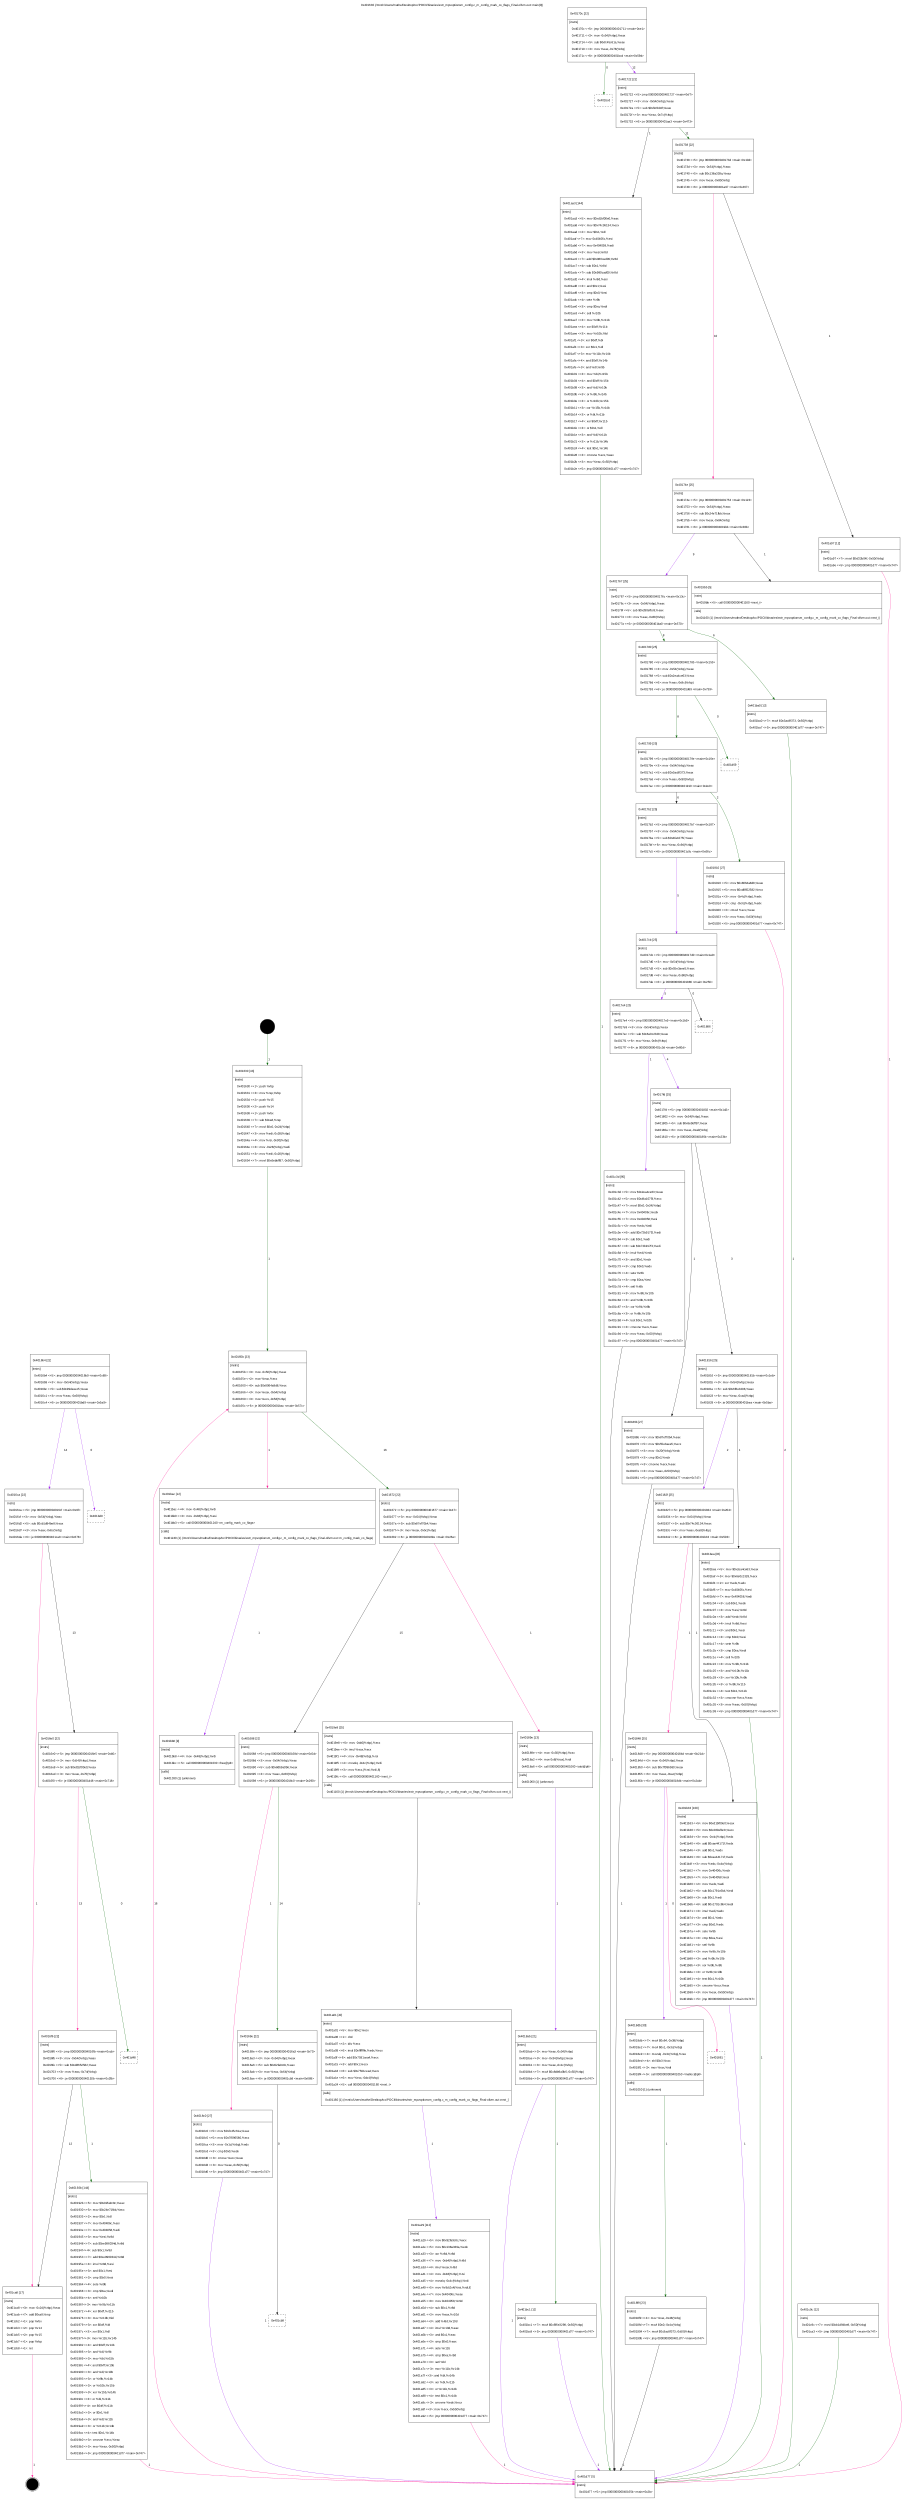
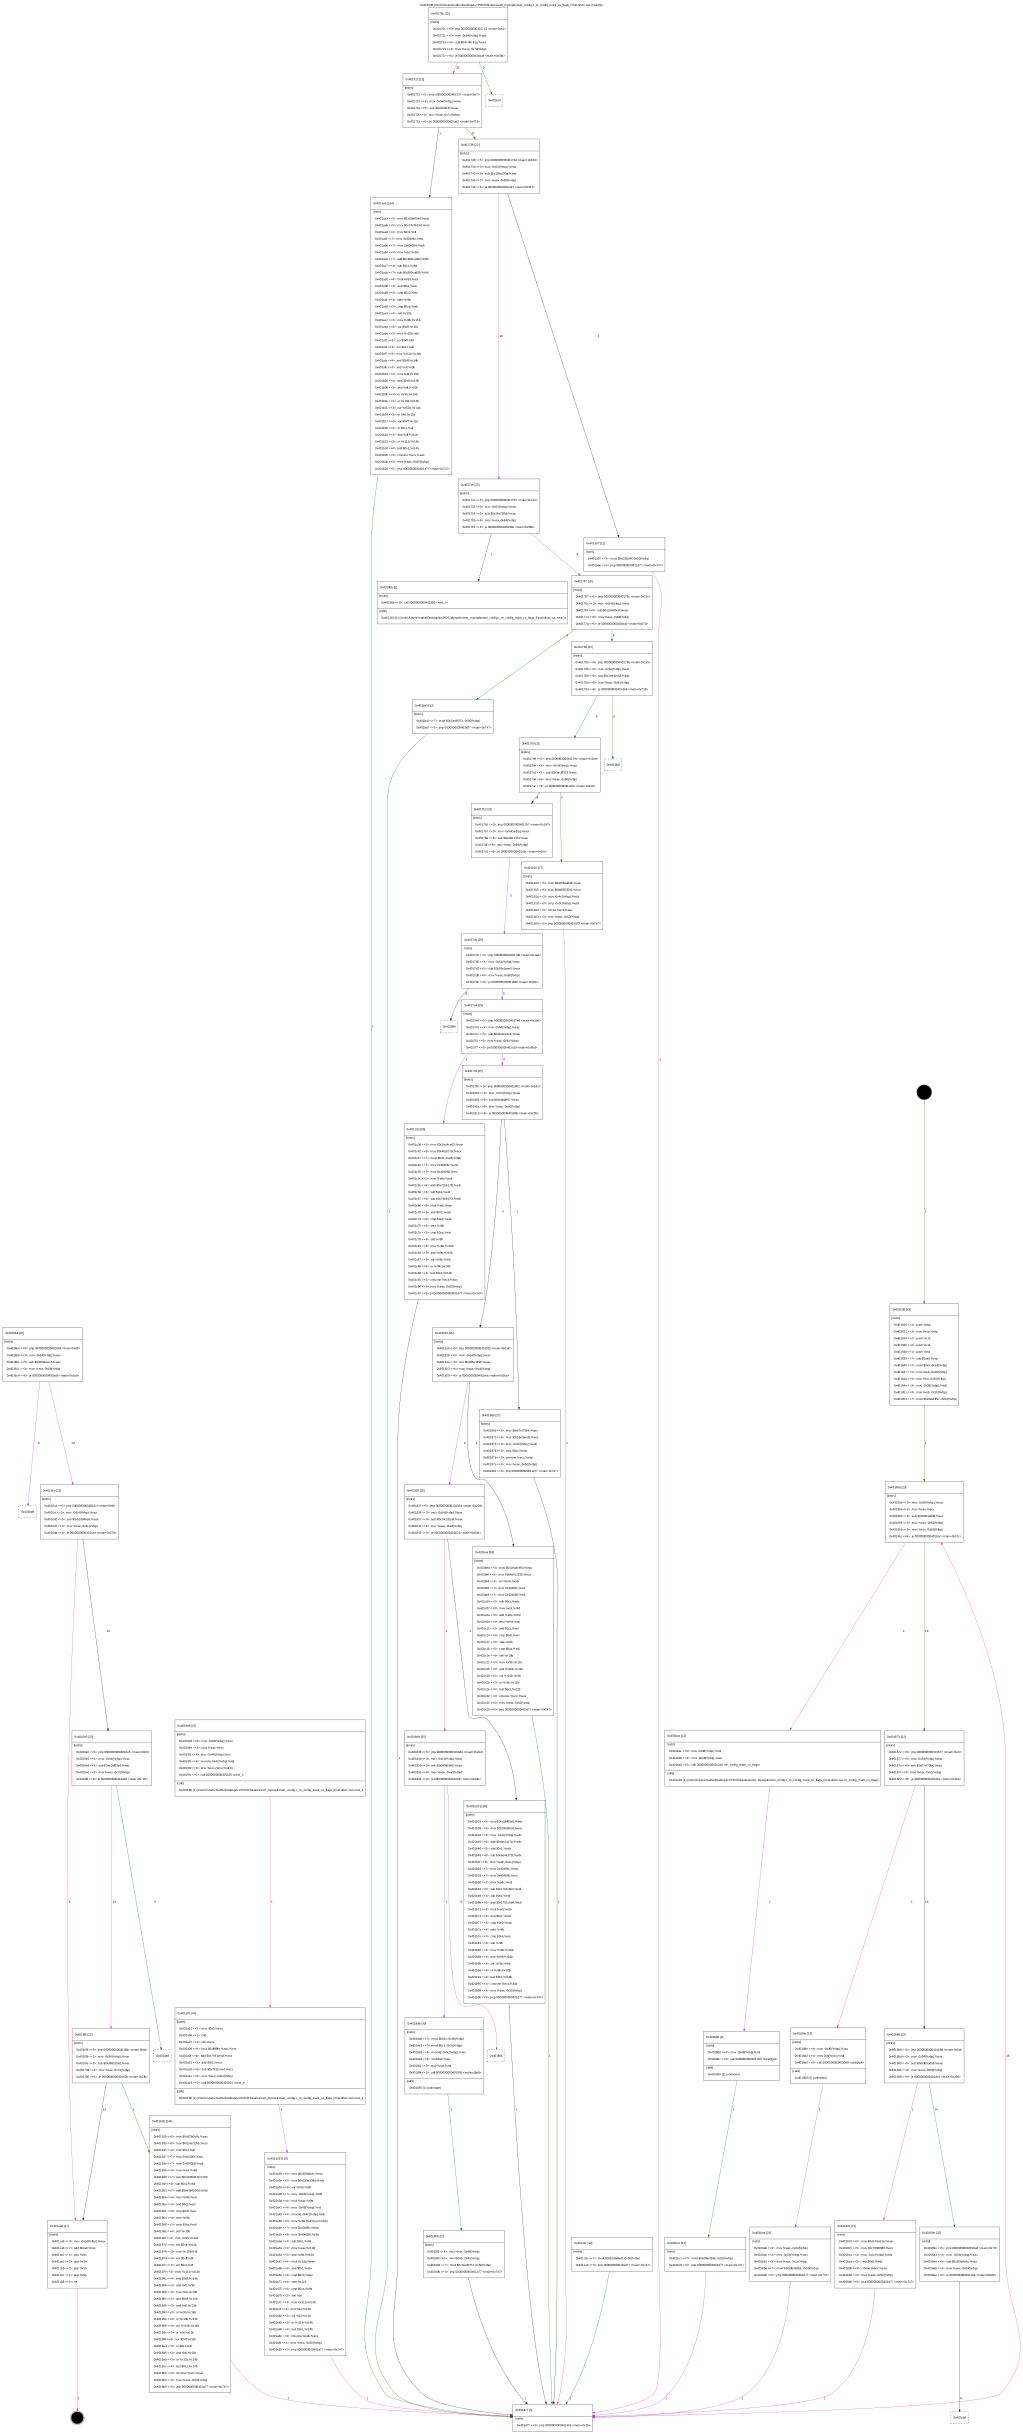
(417, 1902) -> (270, 1901)
(556, 2193) -> (723, 2158)
(745, 2263) -> (521, 2203)
